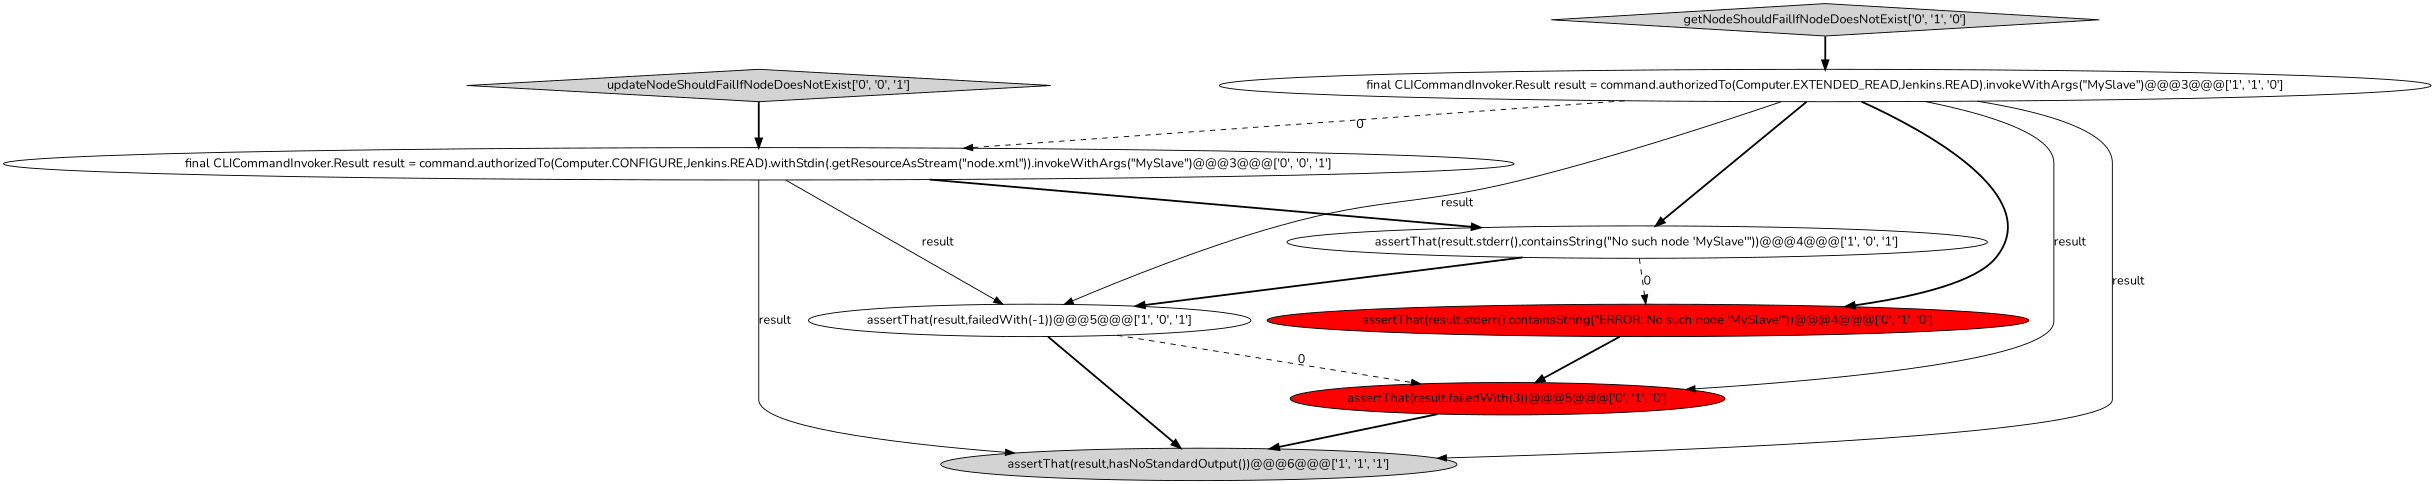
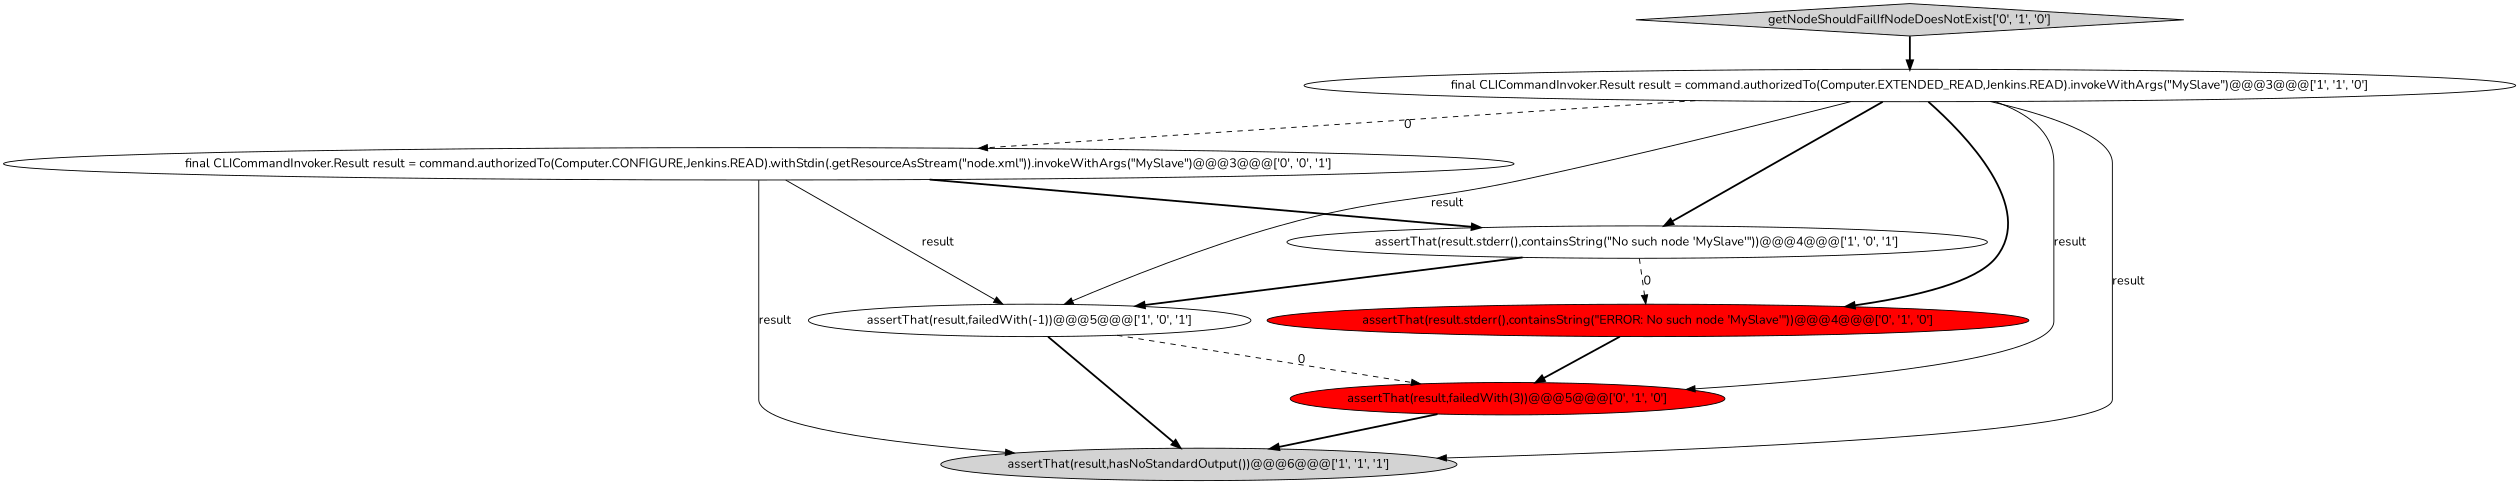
(759, 85) -> none
